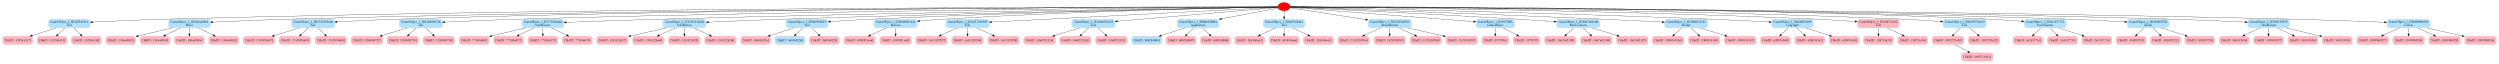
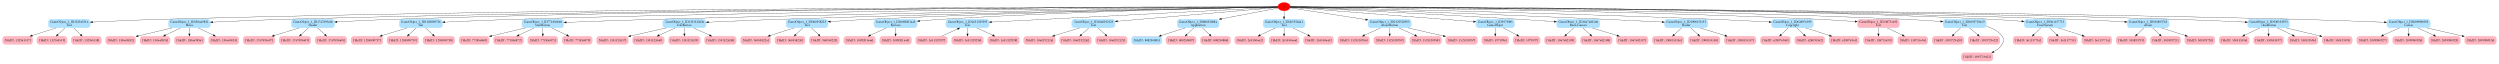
(313, 24) -> (313, 24)
(949, 31) -> (950, 33)
(790, 40) -> (790, 40)
(1962, 48) -> (2002, 37)
